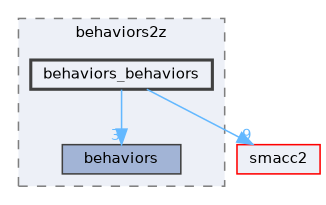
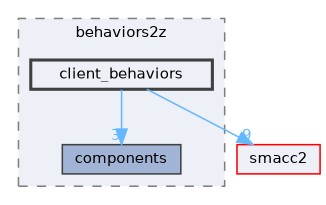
(122, 75) -> (122, 75)
(122, 159) -> (122, 159)
